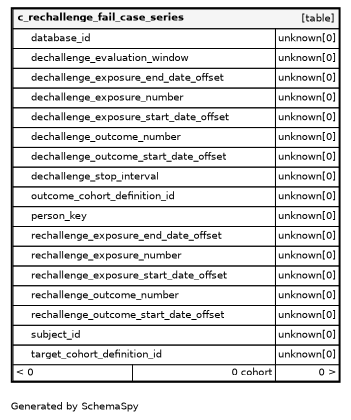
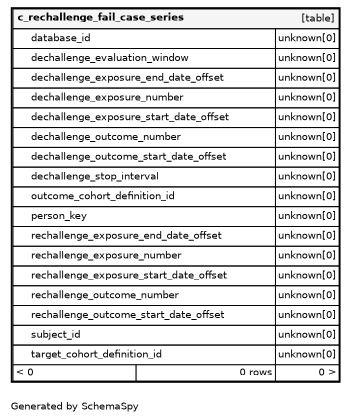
(252, 372) -> (256, 372)
